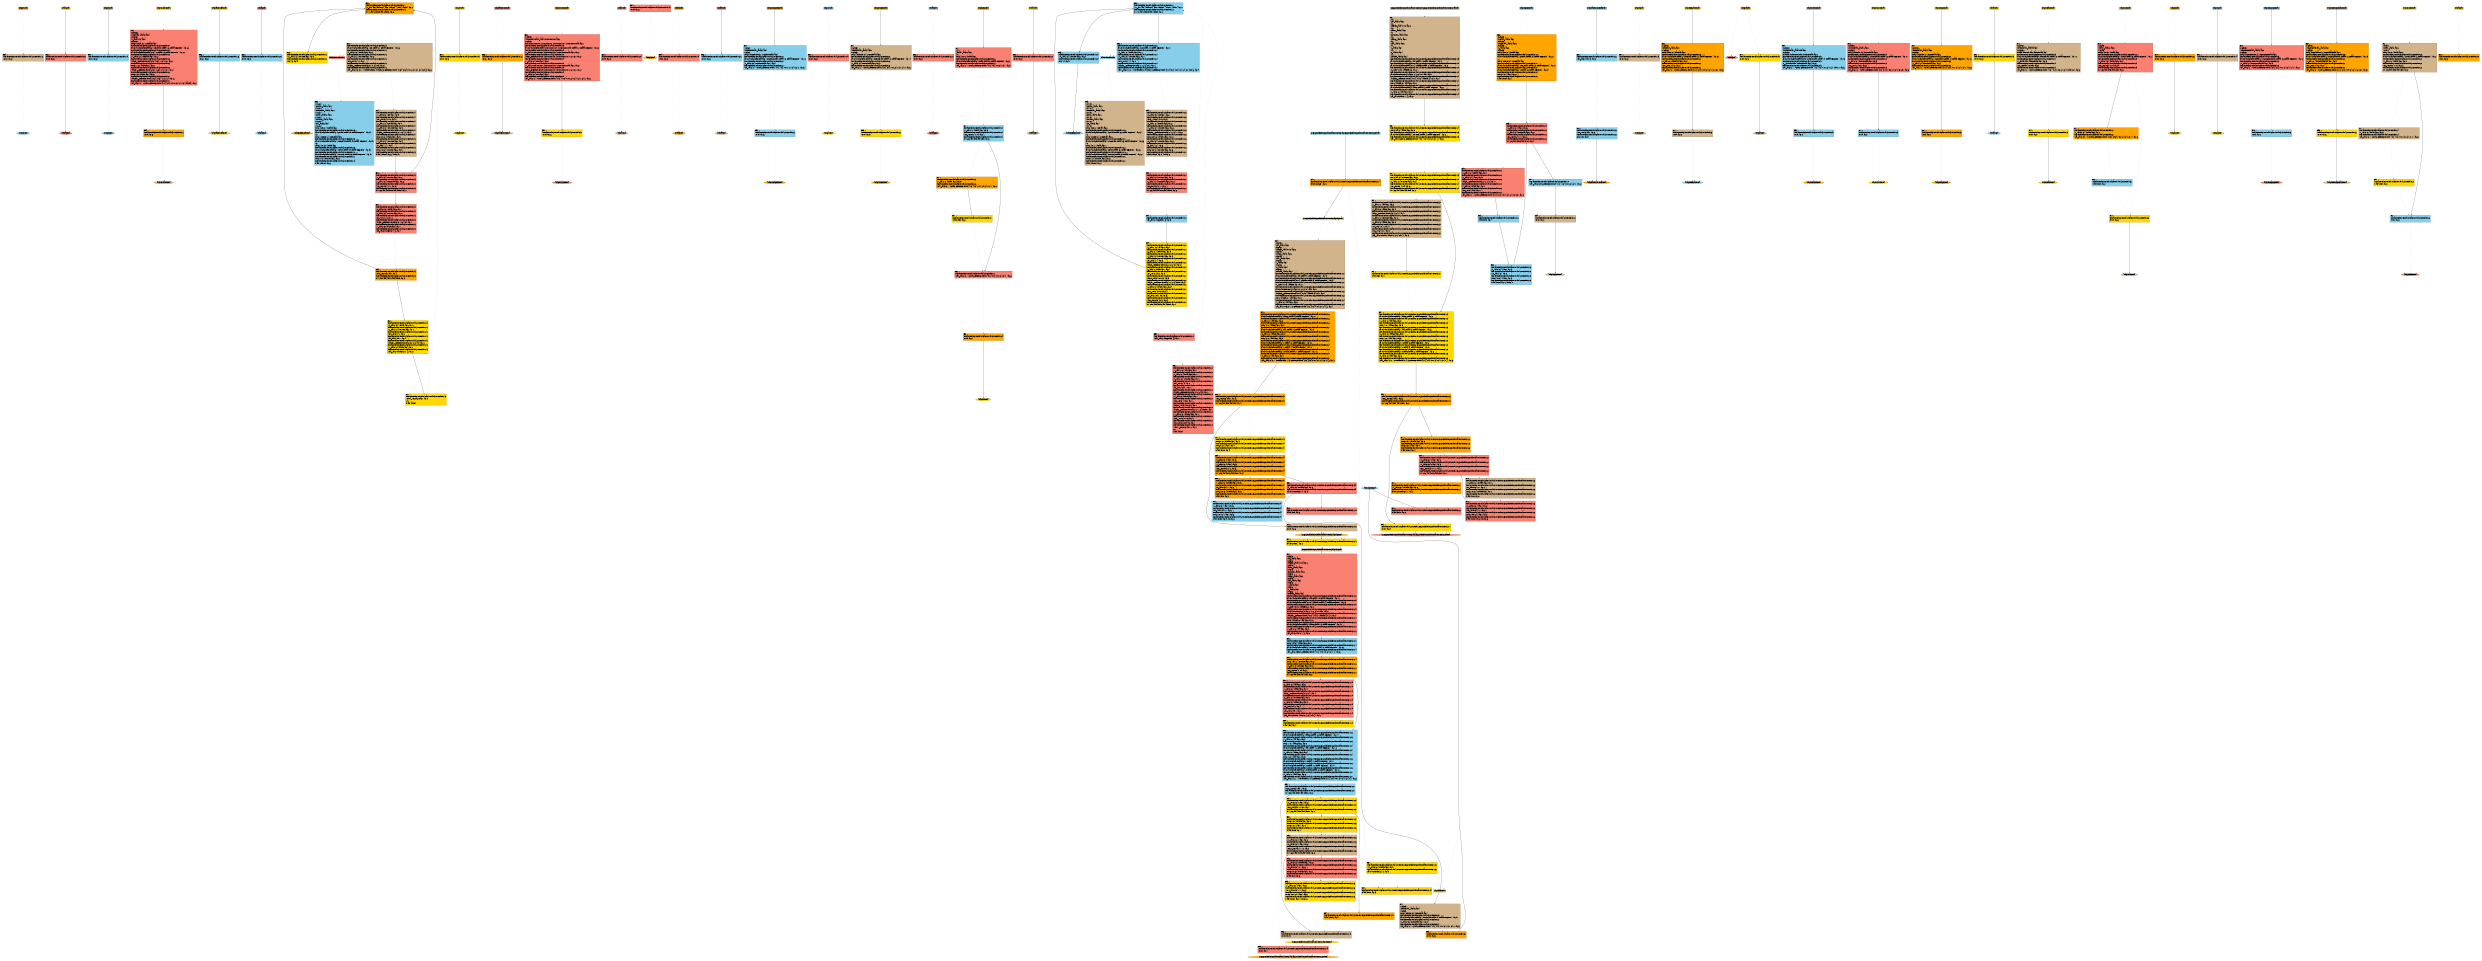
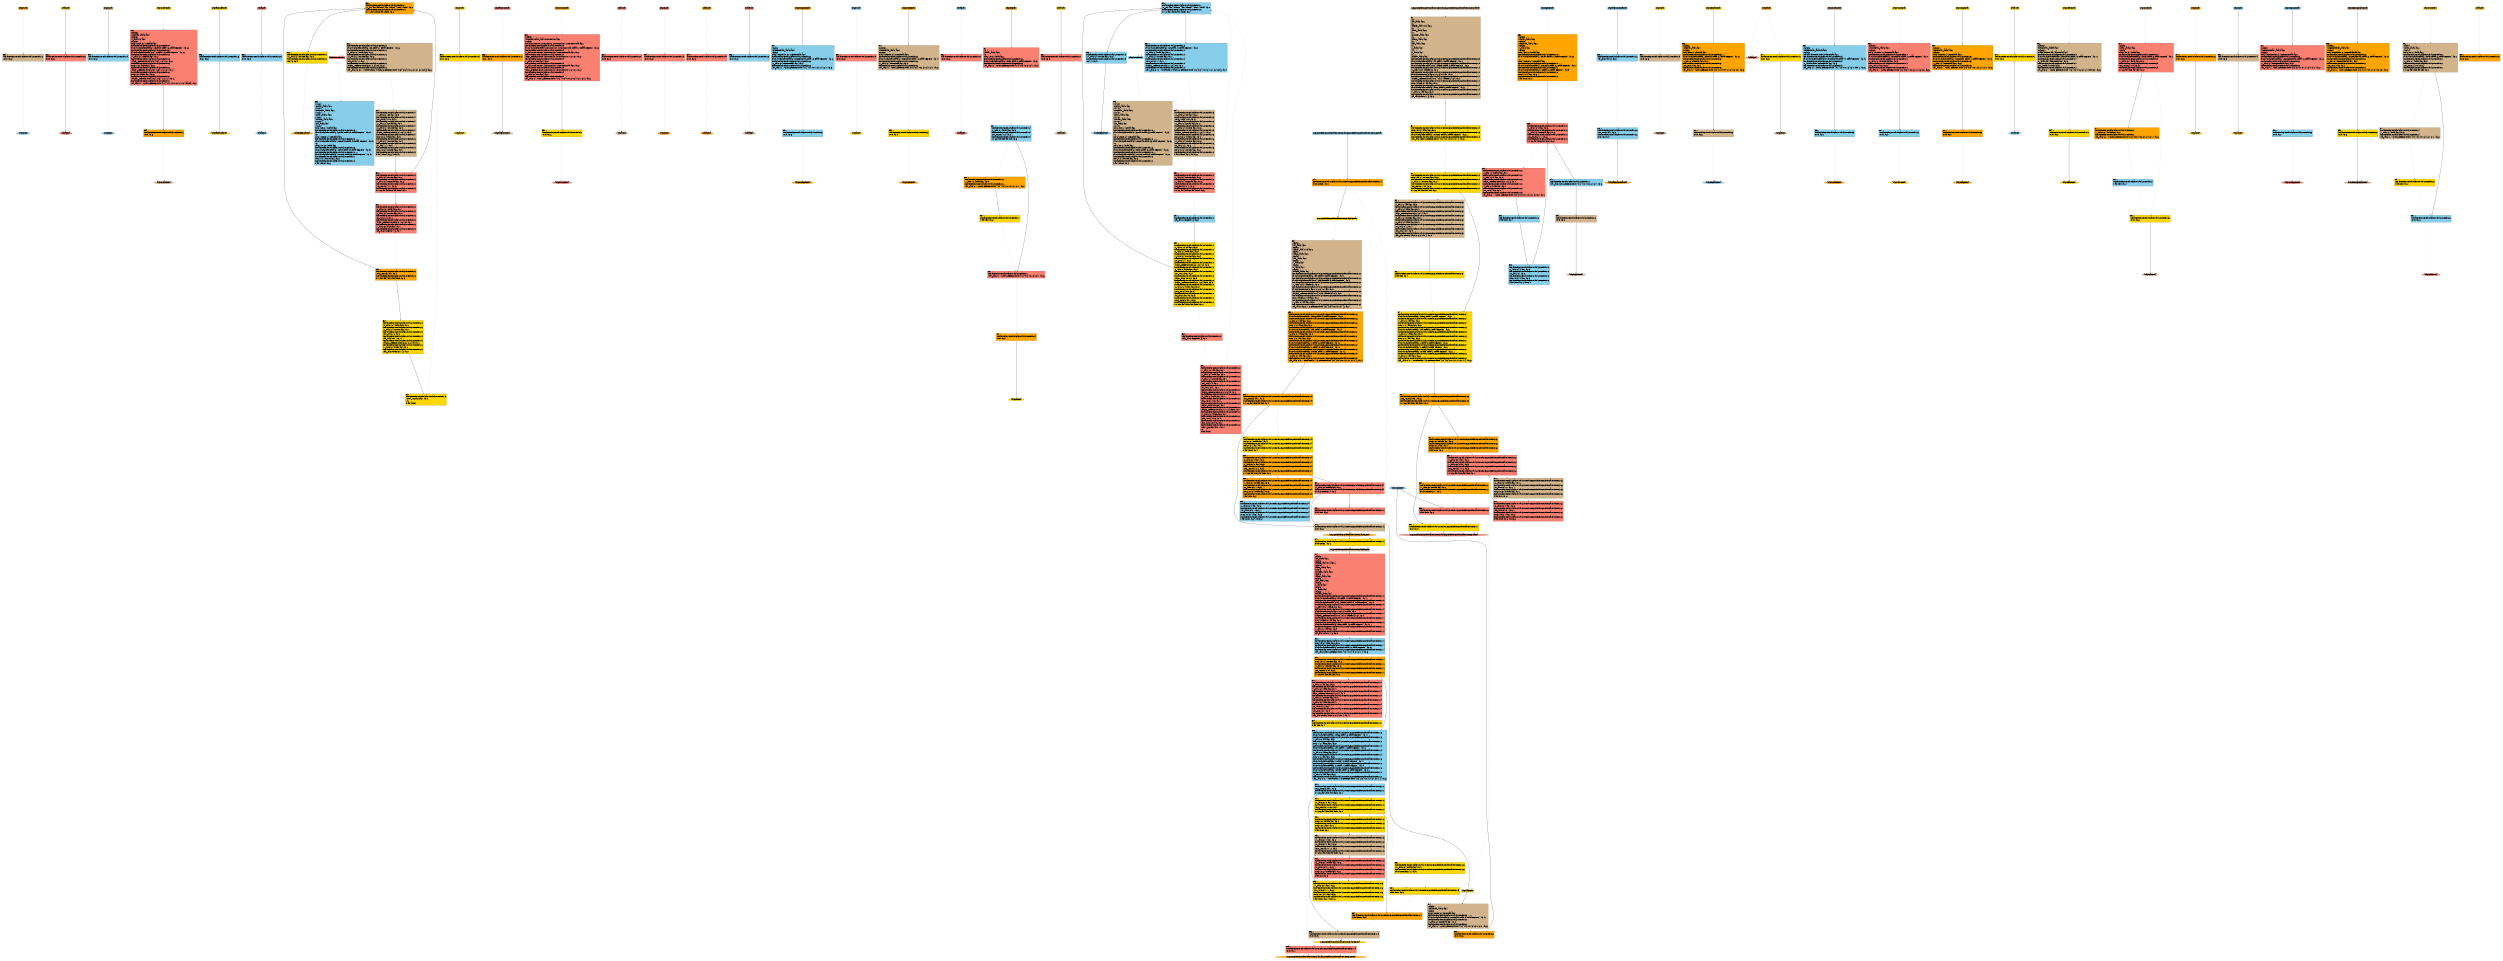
none -> (664, 8)
